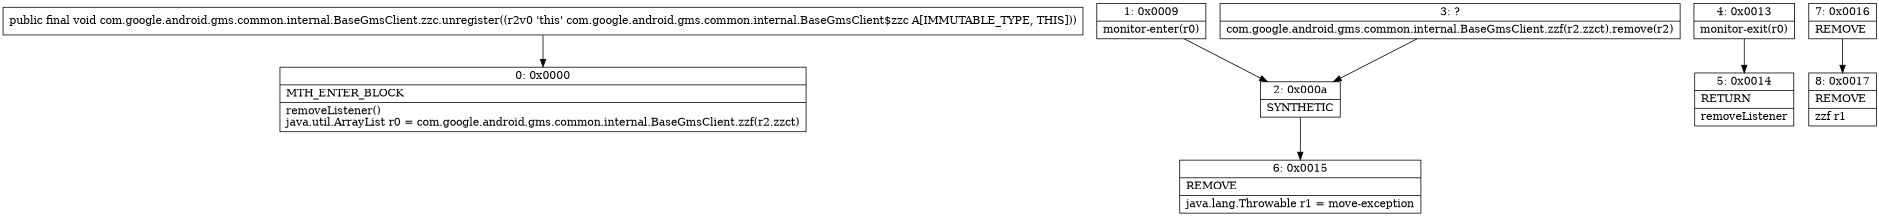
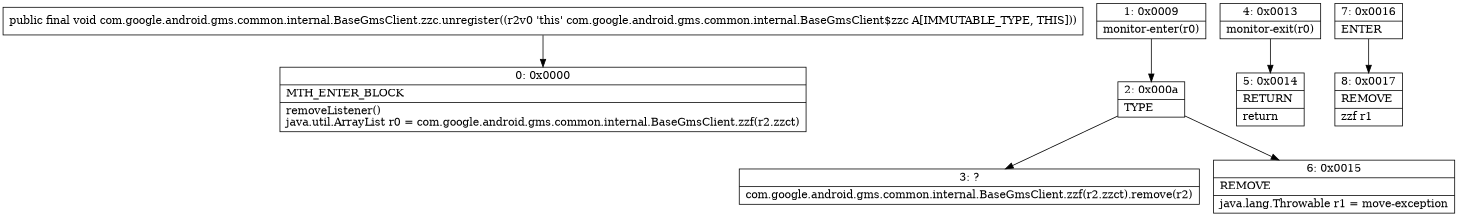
(1841, 30) -> (1361, 30)
(1379, 59) -> (1065, 141)
(1300, 108) -> (1139, 108)
(1744, 117) -> (1260, 117)
